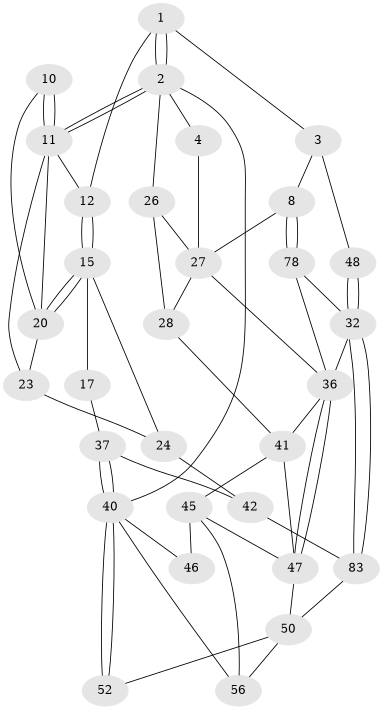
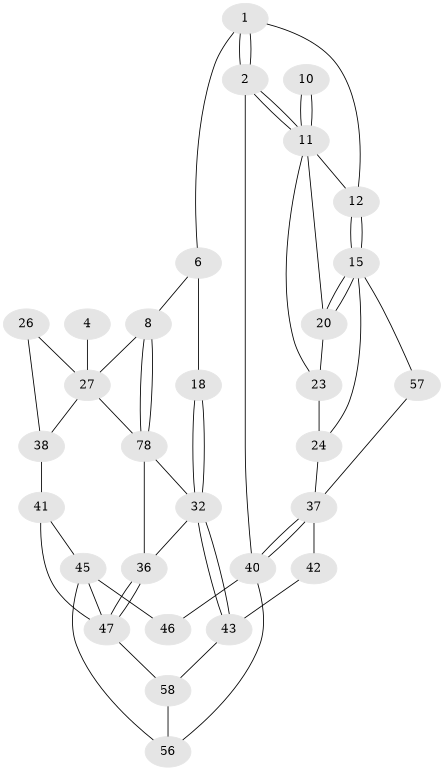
(180, 110) -> none
(157, 141) -> none
(318, 141) -> (199, 263)
(12, 200) -> none
(353, 263) -> (199, 385)
(166, 324) -> (42, 446)
(264, 324) -> (116, 416)
(87, 385) -> (418, 385)
(306, 416) -> none
(207, 477) -> (317, 477)
(356, 569) -> (229, 630)
(289, 630) -> (168, 691)
(105, 691) -> none
